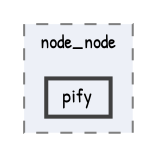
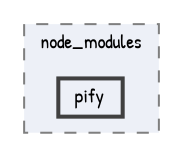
(78, 43) -> (92, 43)
